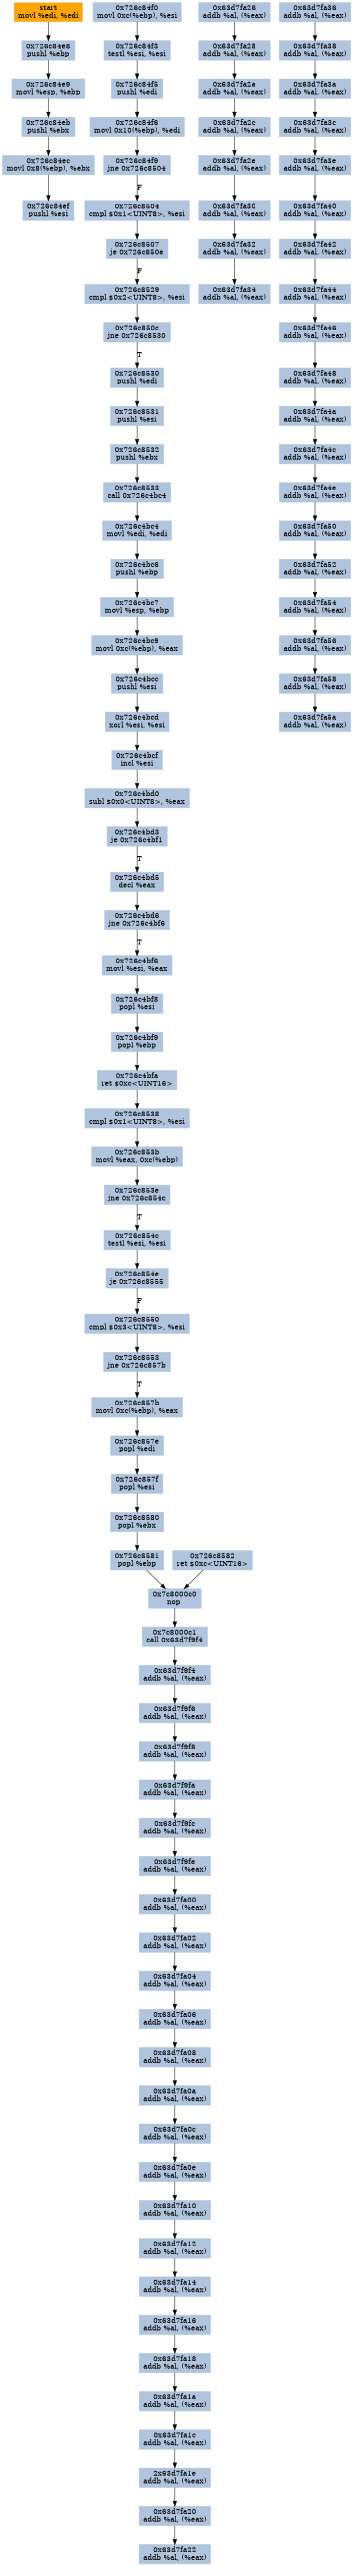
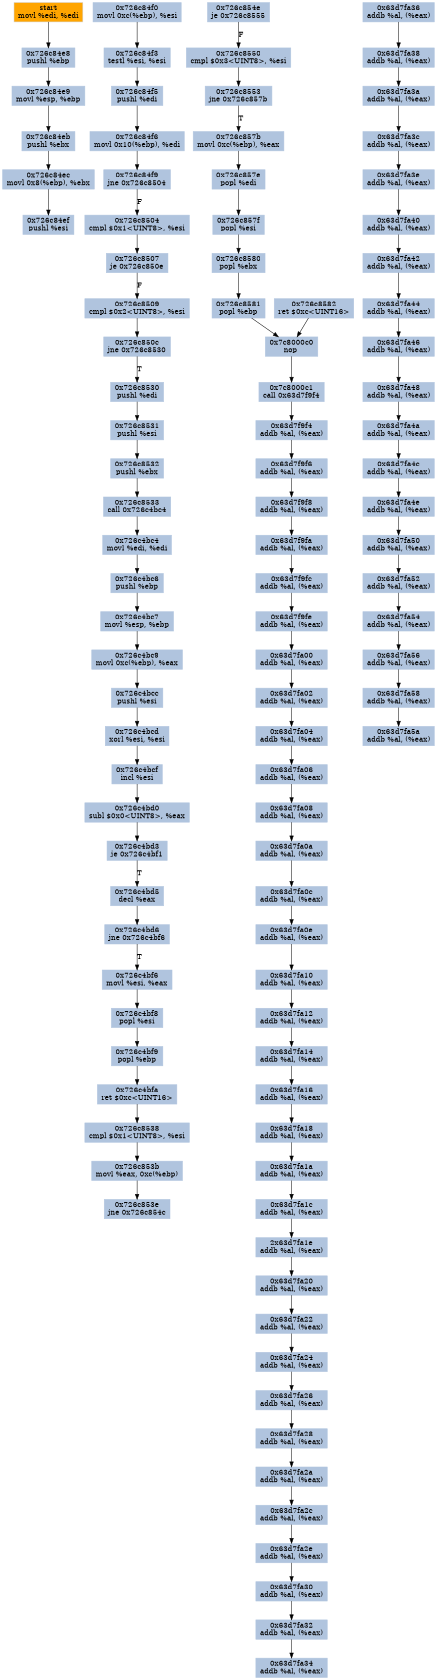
(137, 294) -> (137, 308)
(137, 1240) -> none
none -> (292, 1362)
